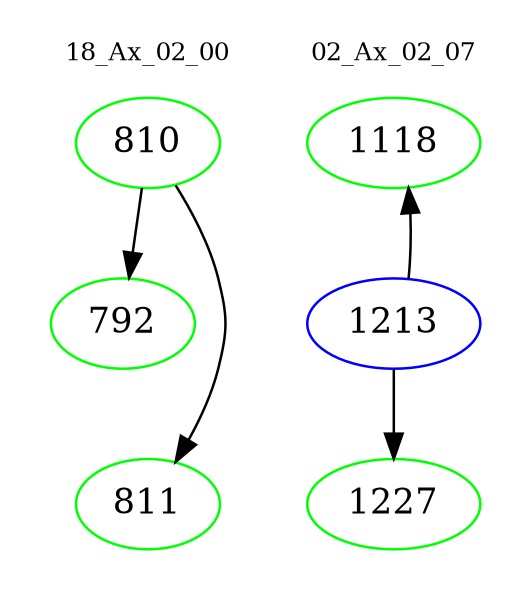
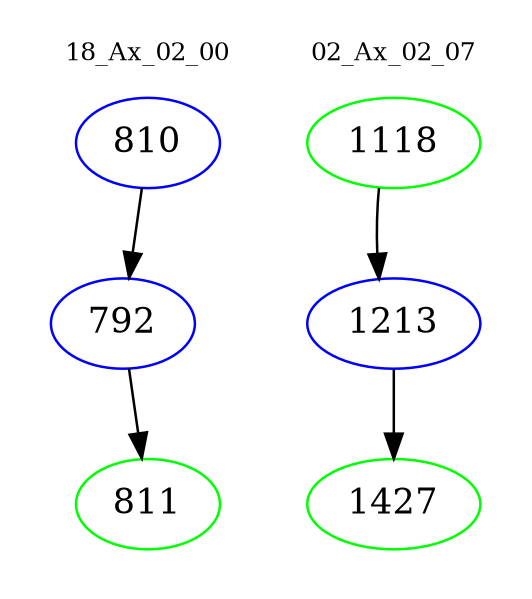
(148, 143) -> (148, 143)
(411, 246) -> (377, 221)
(225, 311) -> (134, 401)
(123, 324) -> (123, 324)
(394, 504) -> (394, 504)
